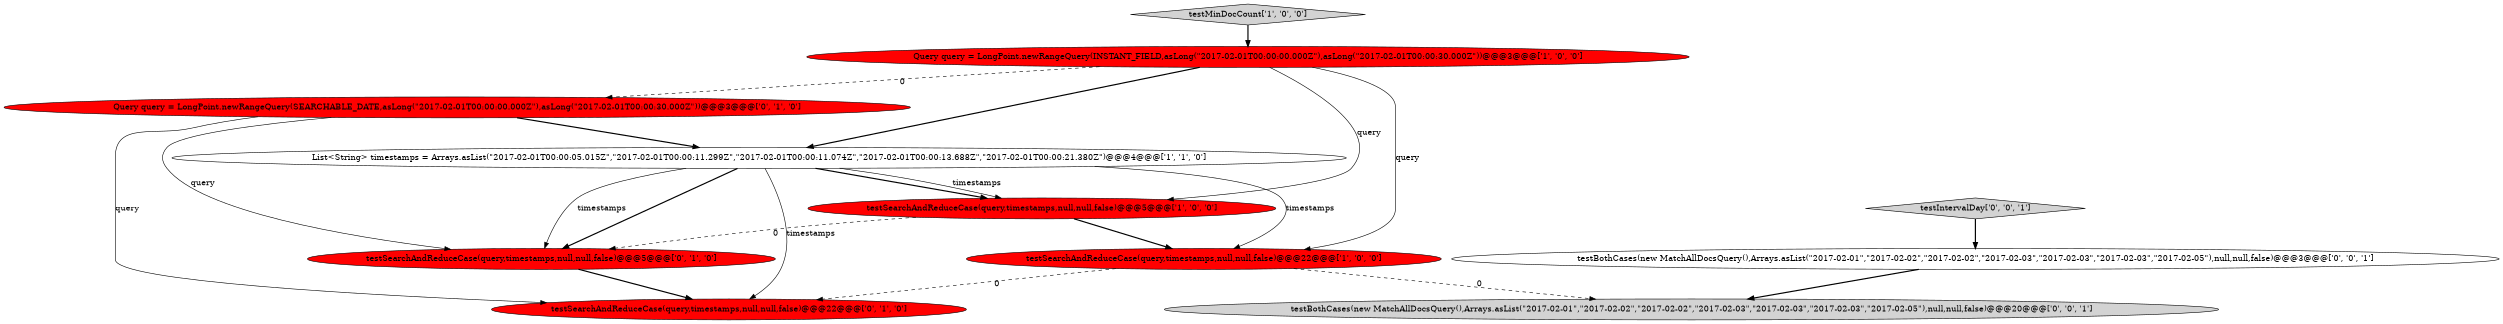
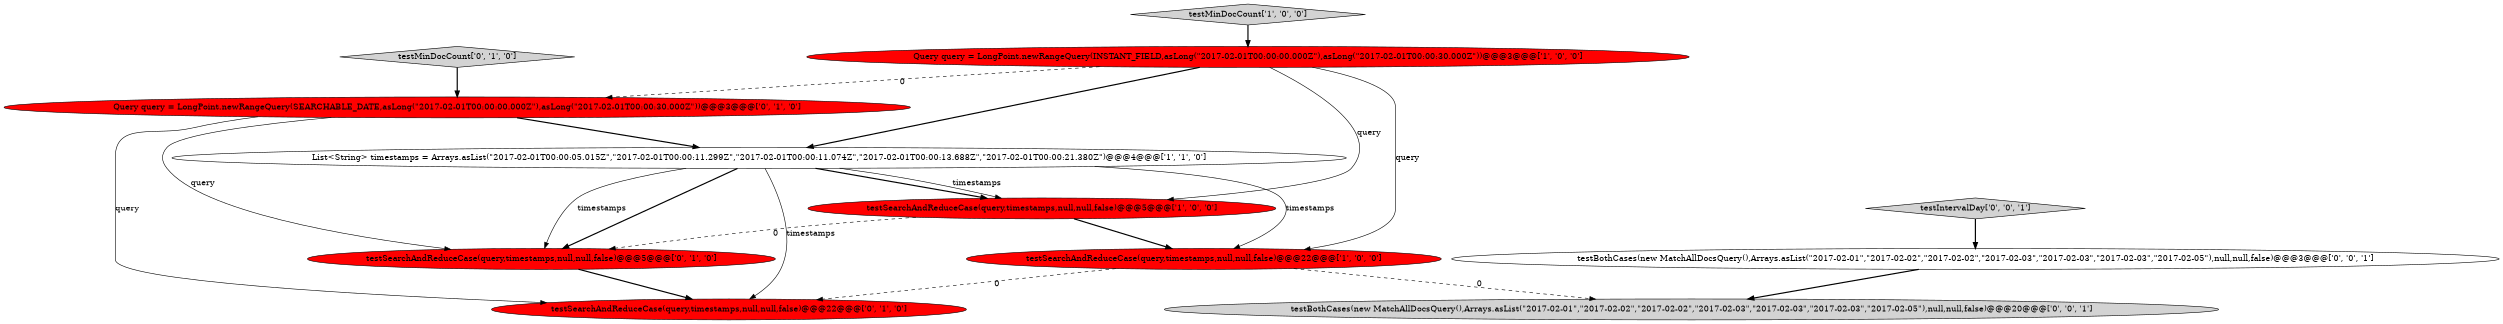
none -> (457, 57)
